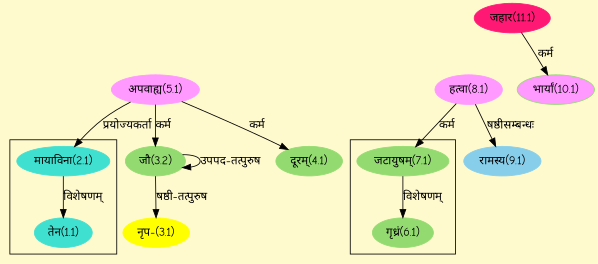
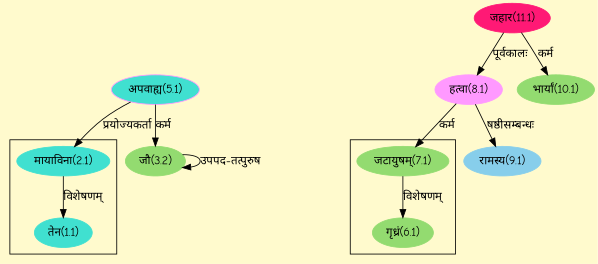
none -> (493, 50)
(155, 90) -> (155, 90)
(556, 90) -> (556, 90)
(309, 161) -> none
(156, 233) -> none
